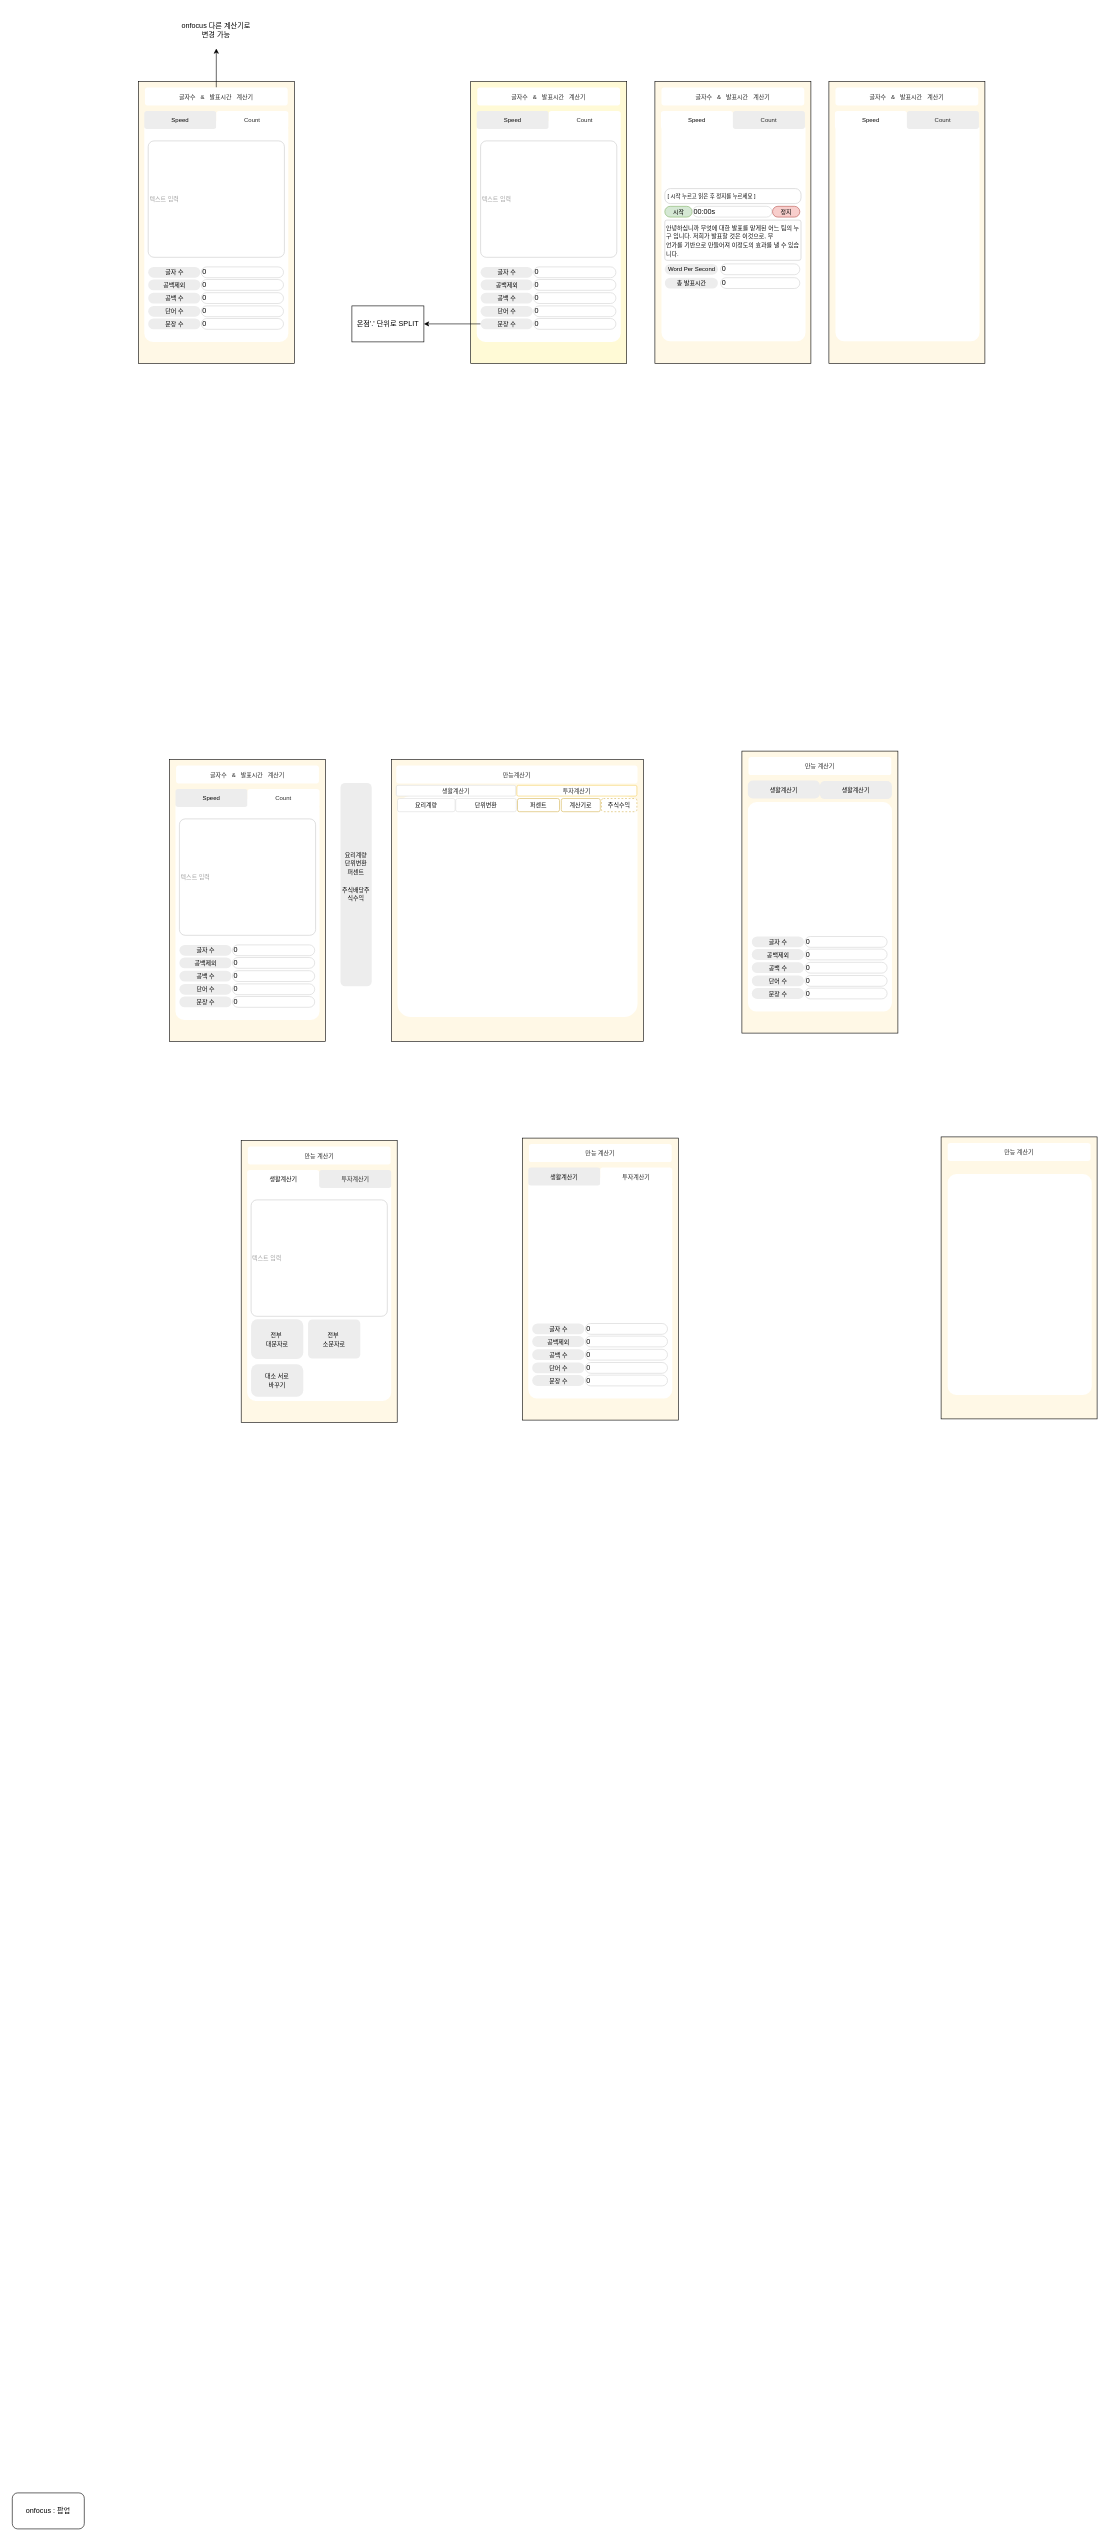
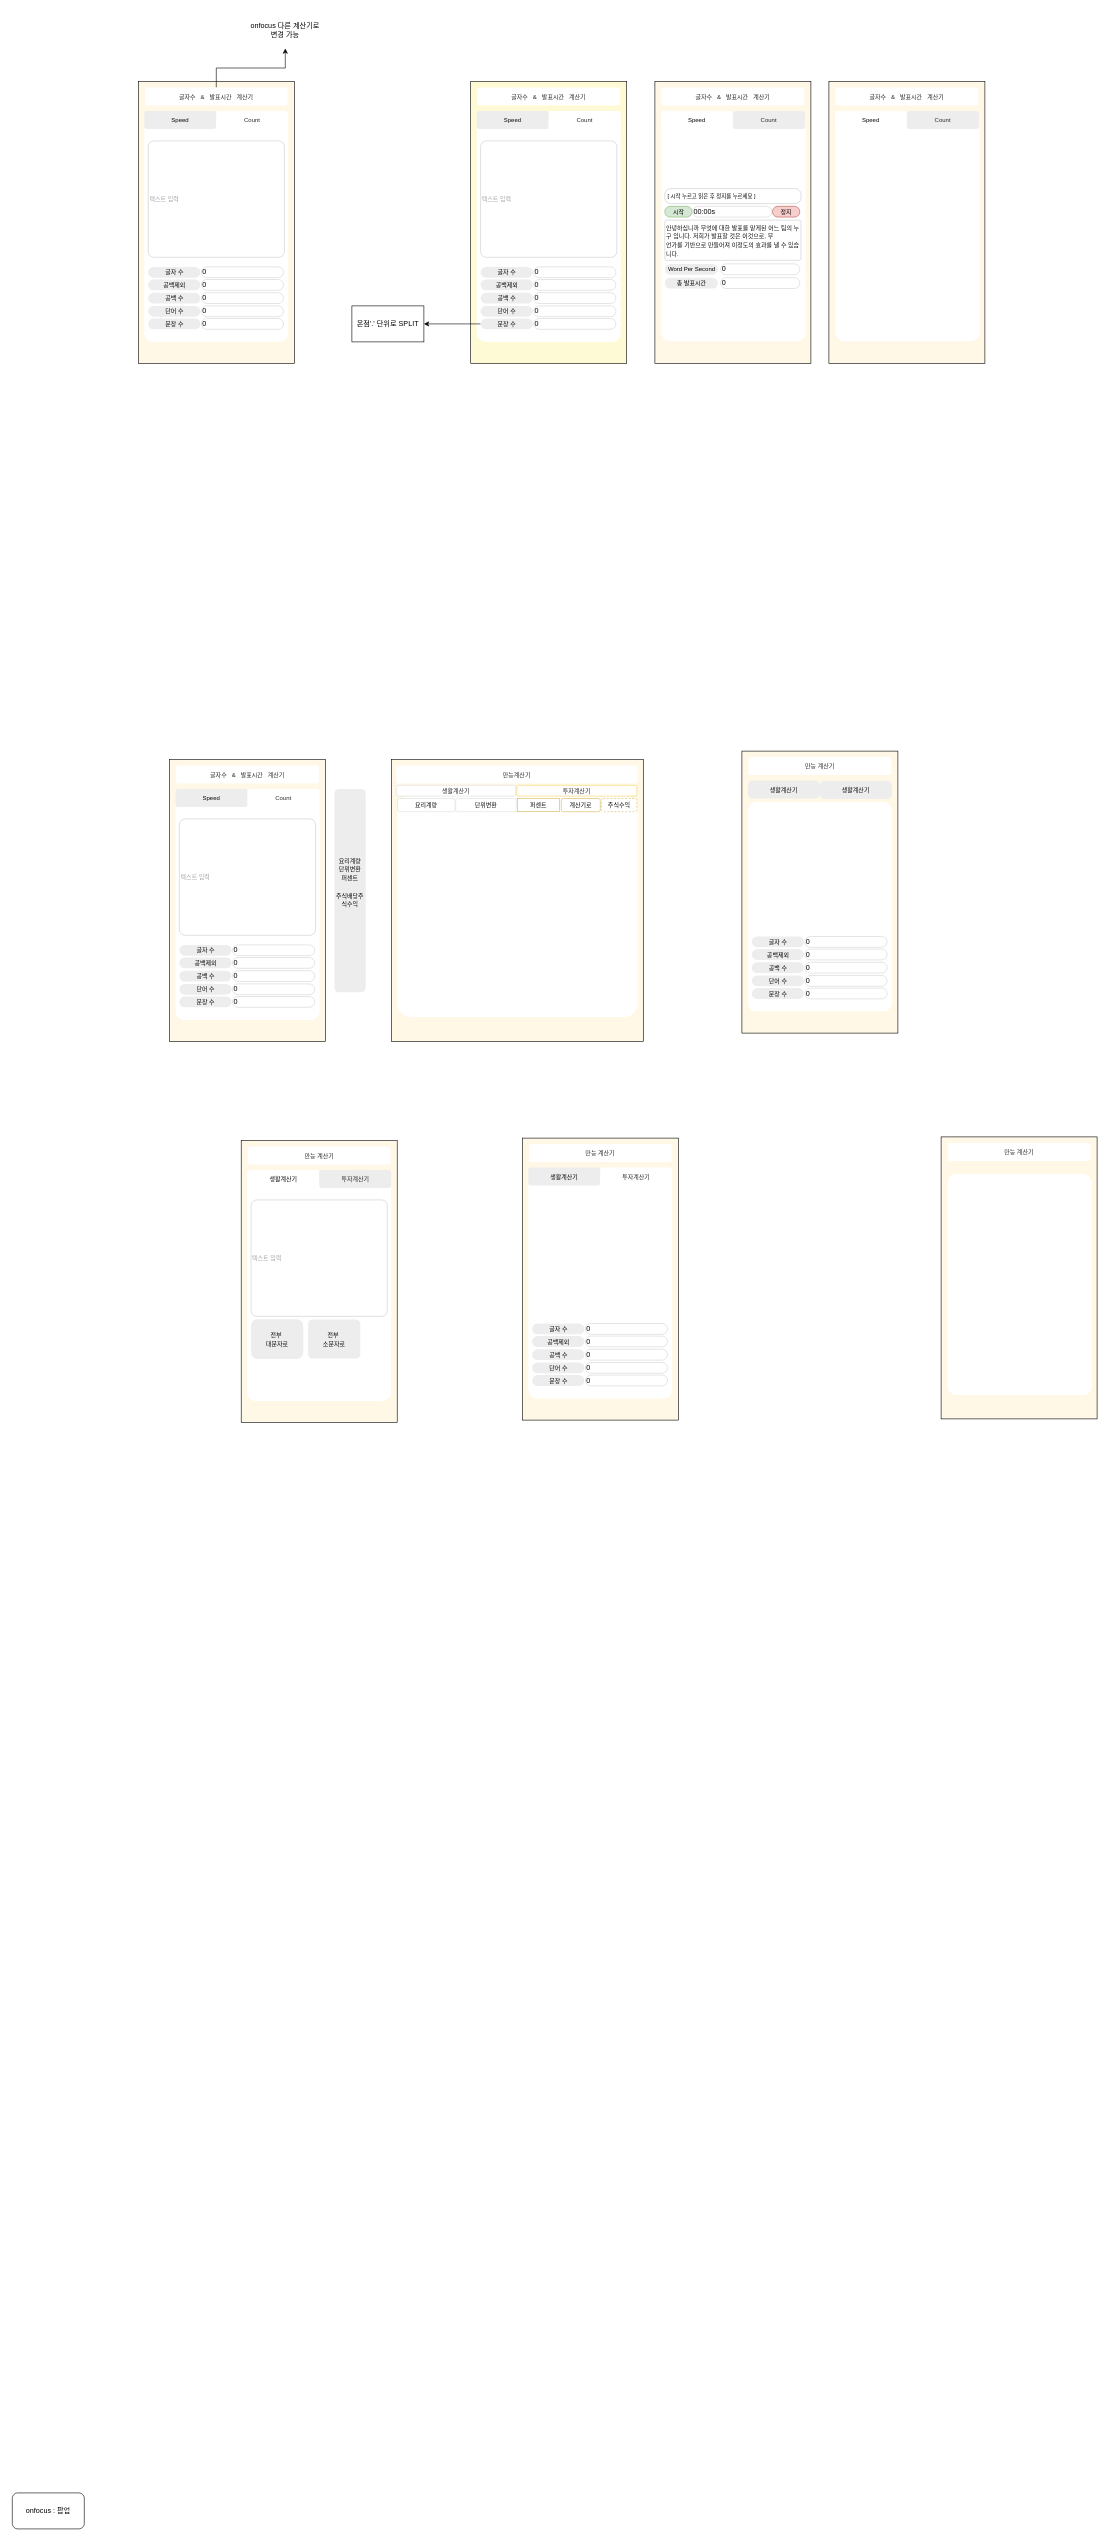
(216, 30) -> (285, 30)
(539, 805) -> (539, 805)
(356, 884) -> (350, 890)
(277, 1380) -> none
